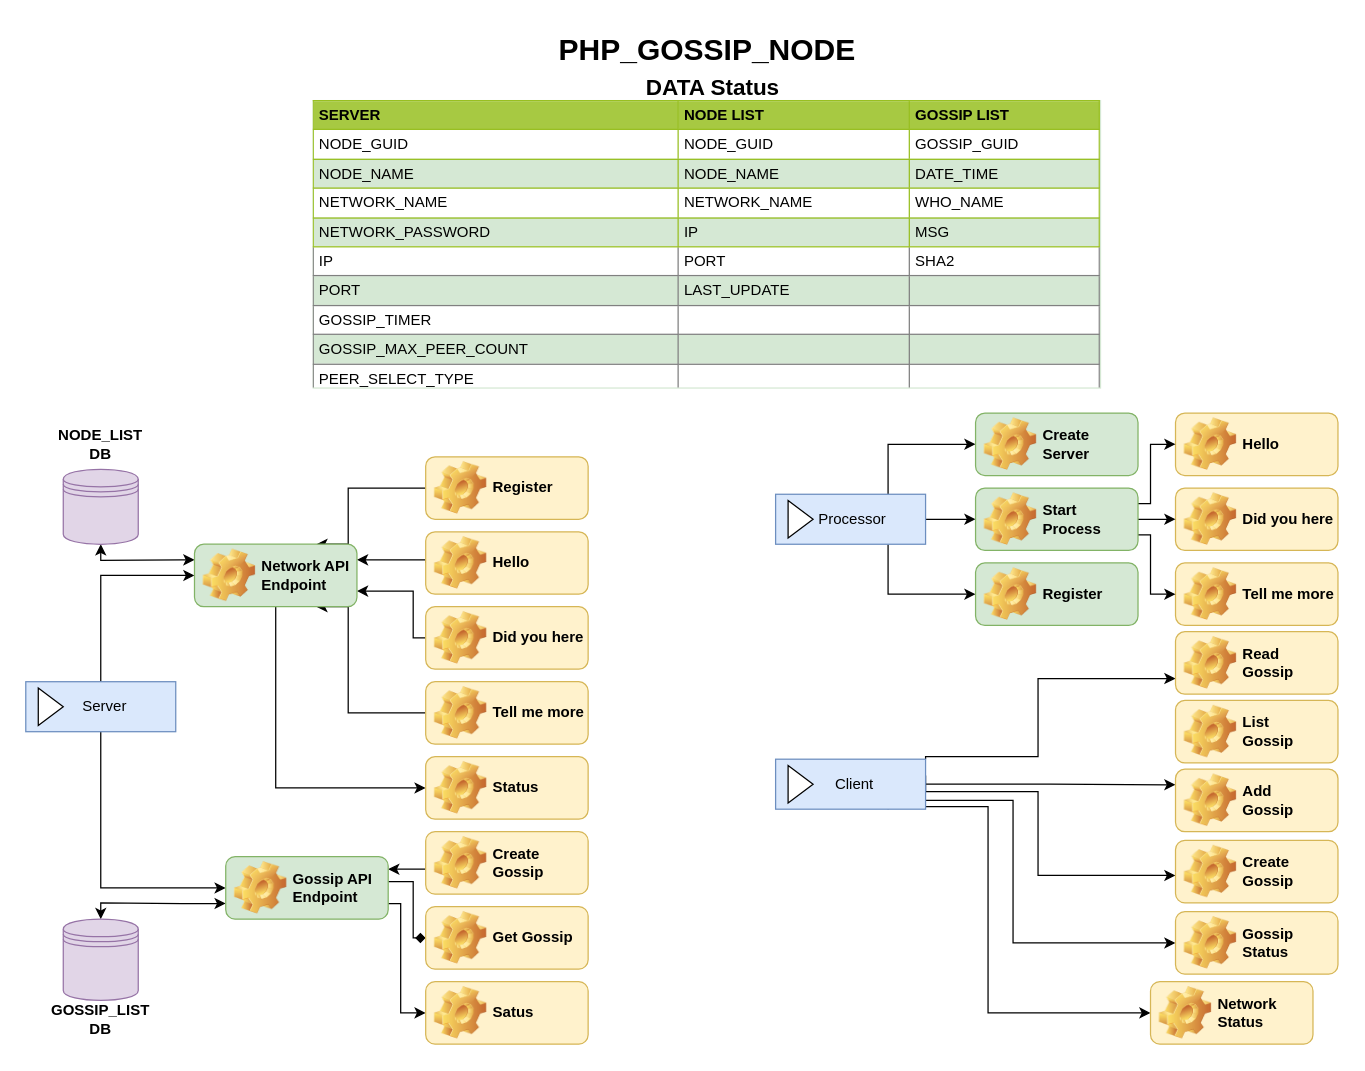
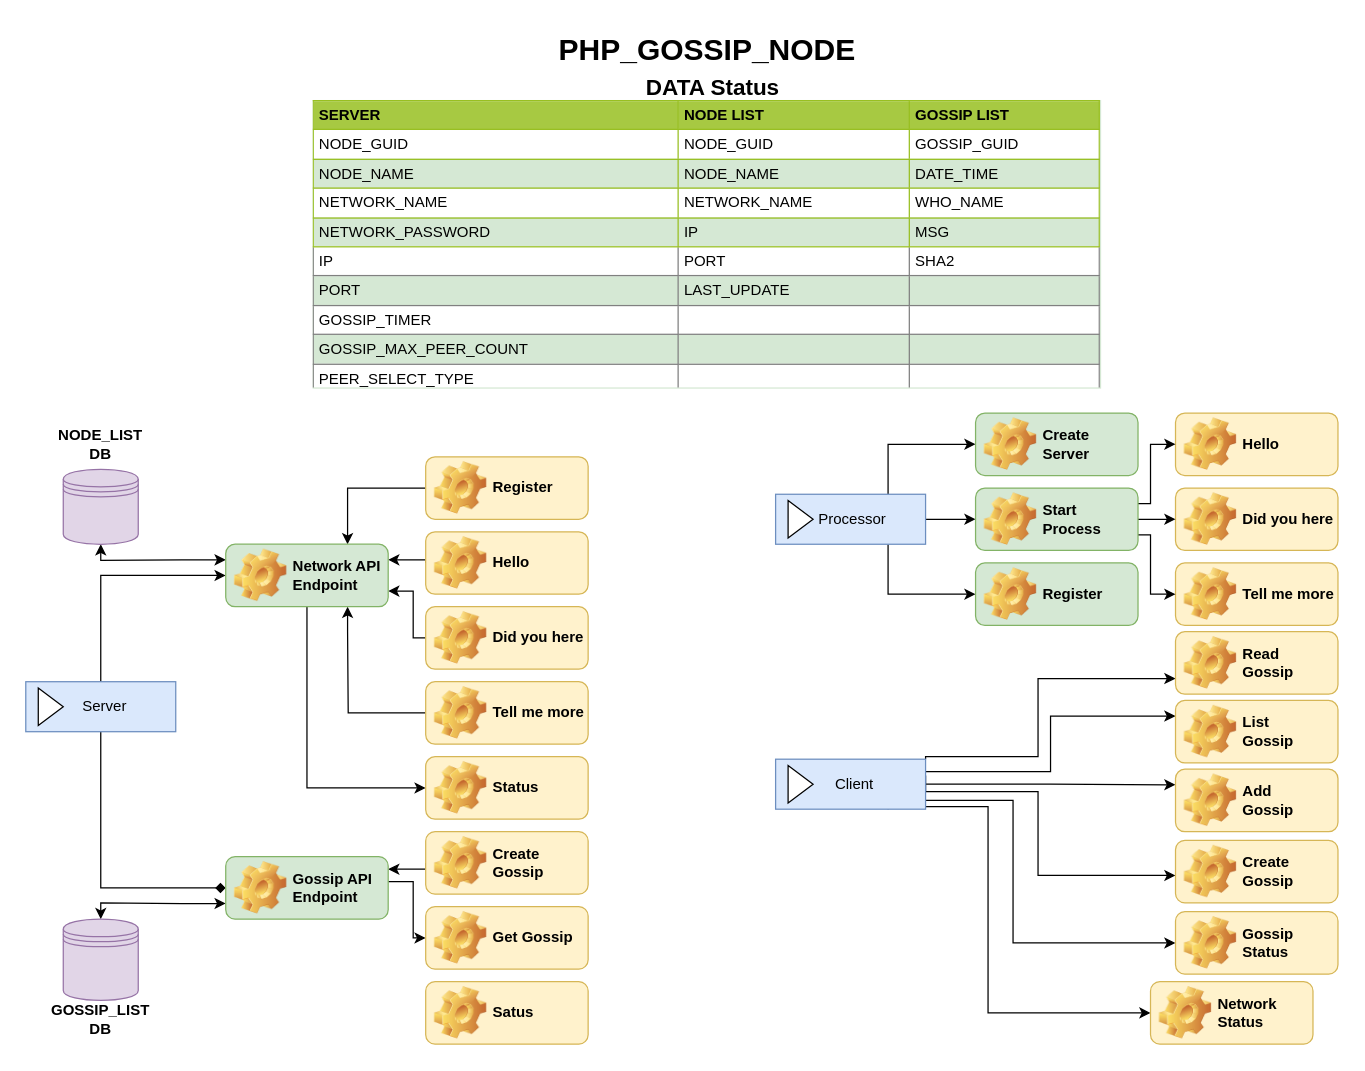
(276, 576) -> (307, 576)
none -> (1051, 749)
(216, 888) -> (215, 888)
(413, 935) -> (413, 936)
(401, 961) -> none
